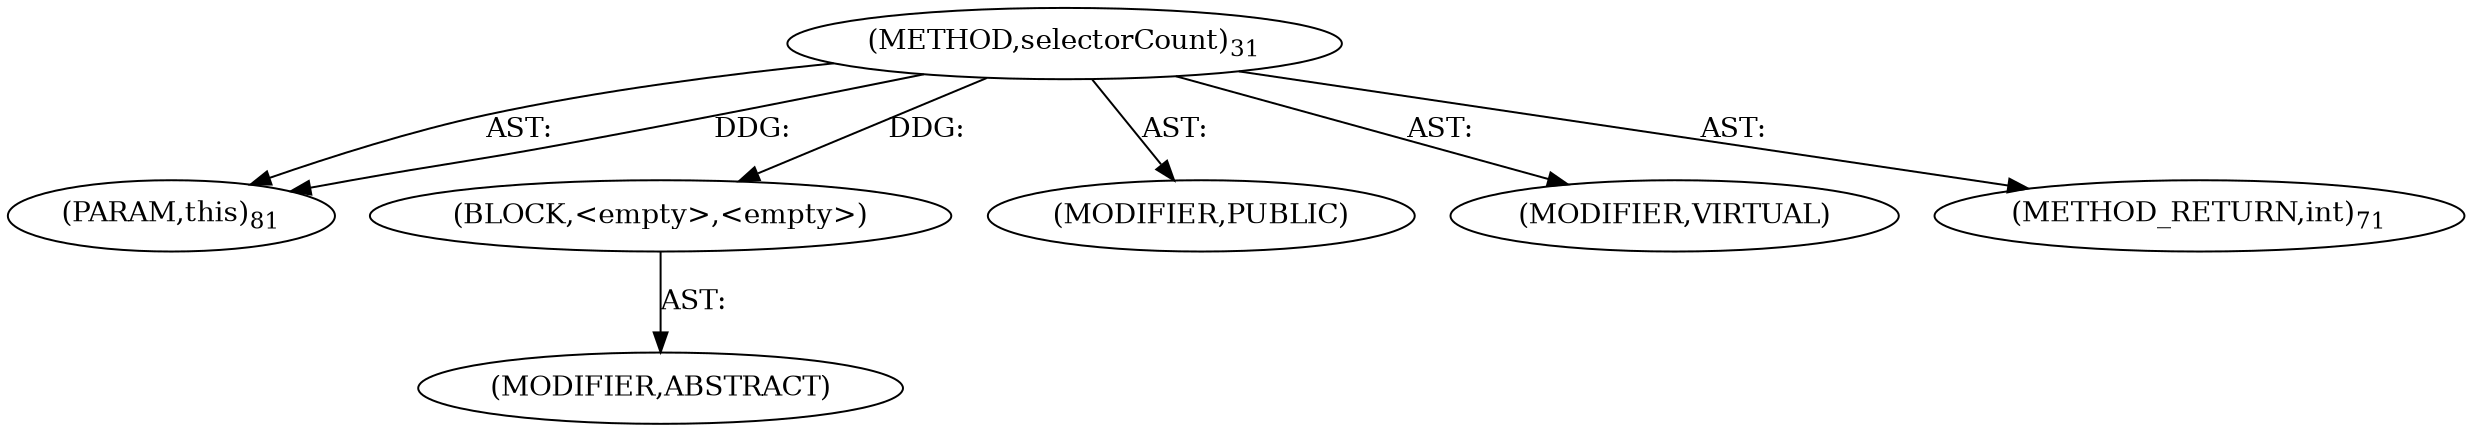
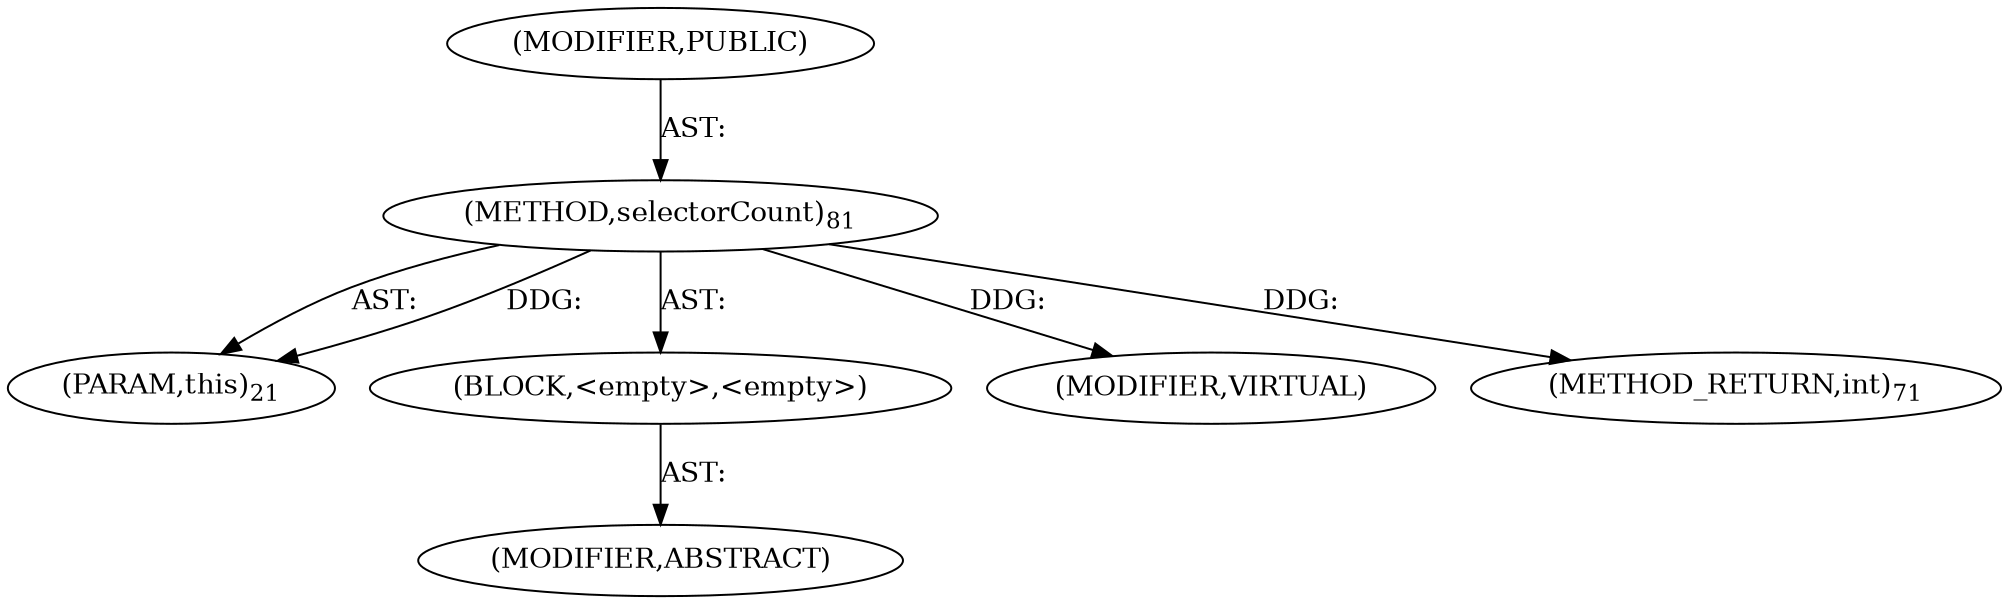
(1246, 41) -> (842, 213)
(1127, 122) -> (661, 120)
(931, 130) -> (698, 302)
(1445, 130) -> (1012, 302)
(1738, 130) -> (1305, 302)
(265, 213) -> (265, 385)
